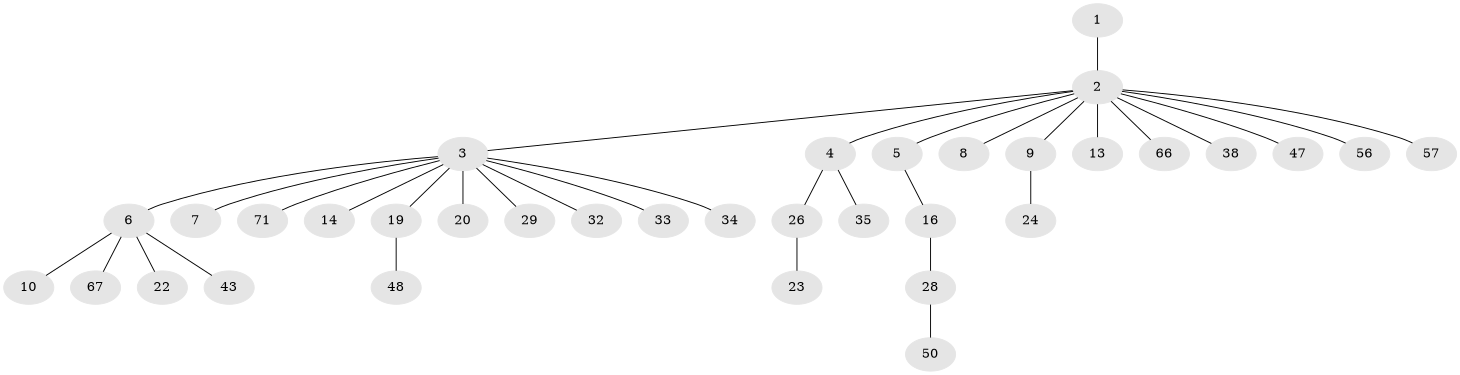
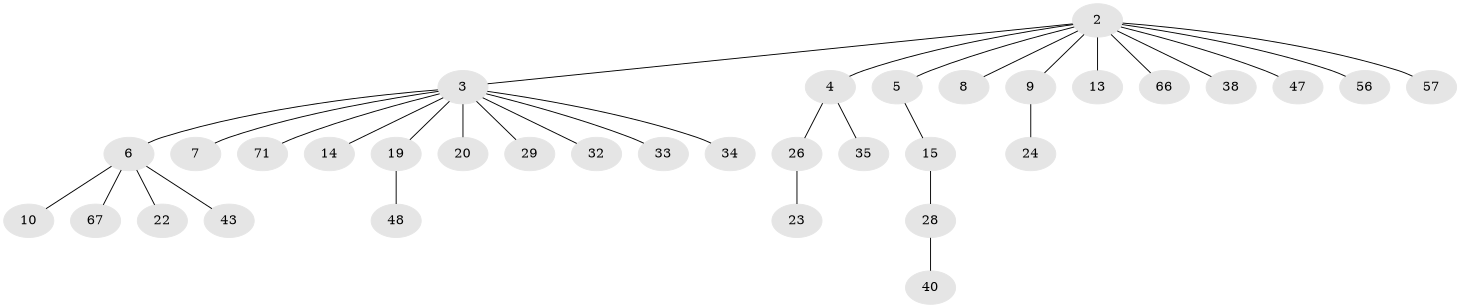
(1098, 20) -> none
(931, 221) -> (931, 154)
(931, 354) -> (931, 288)
